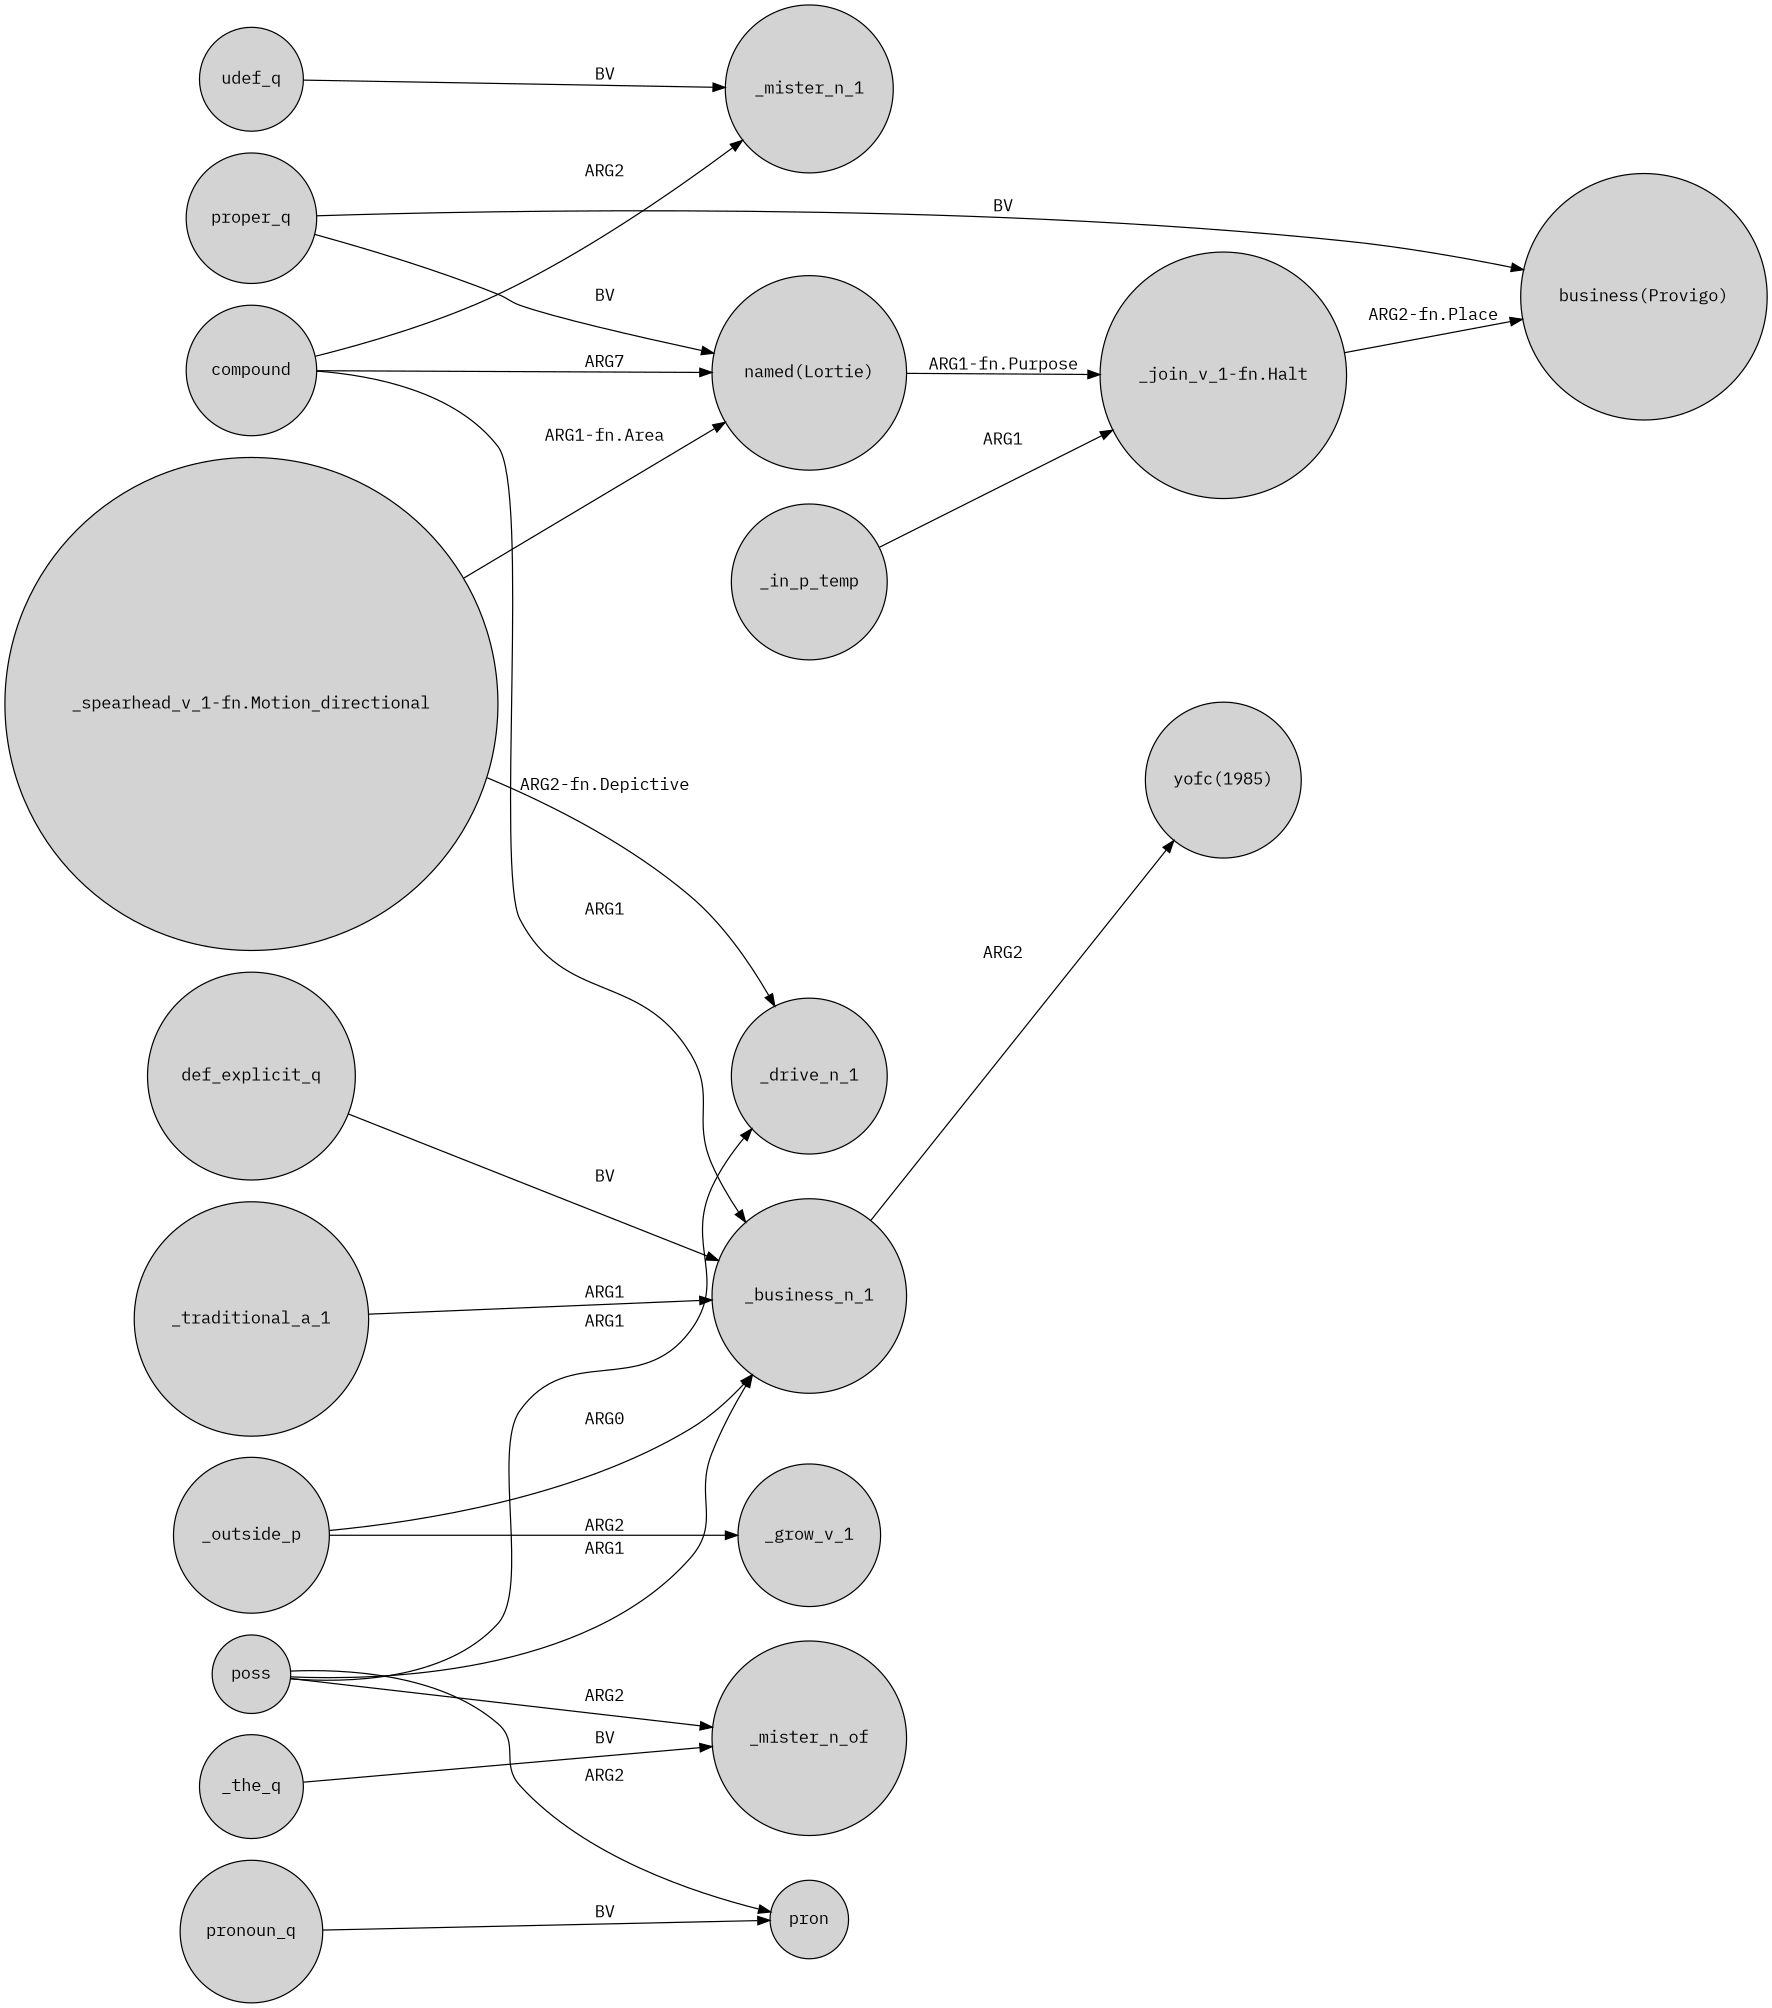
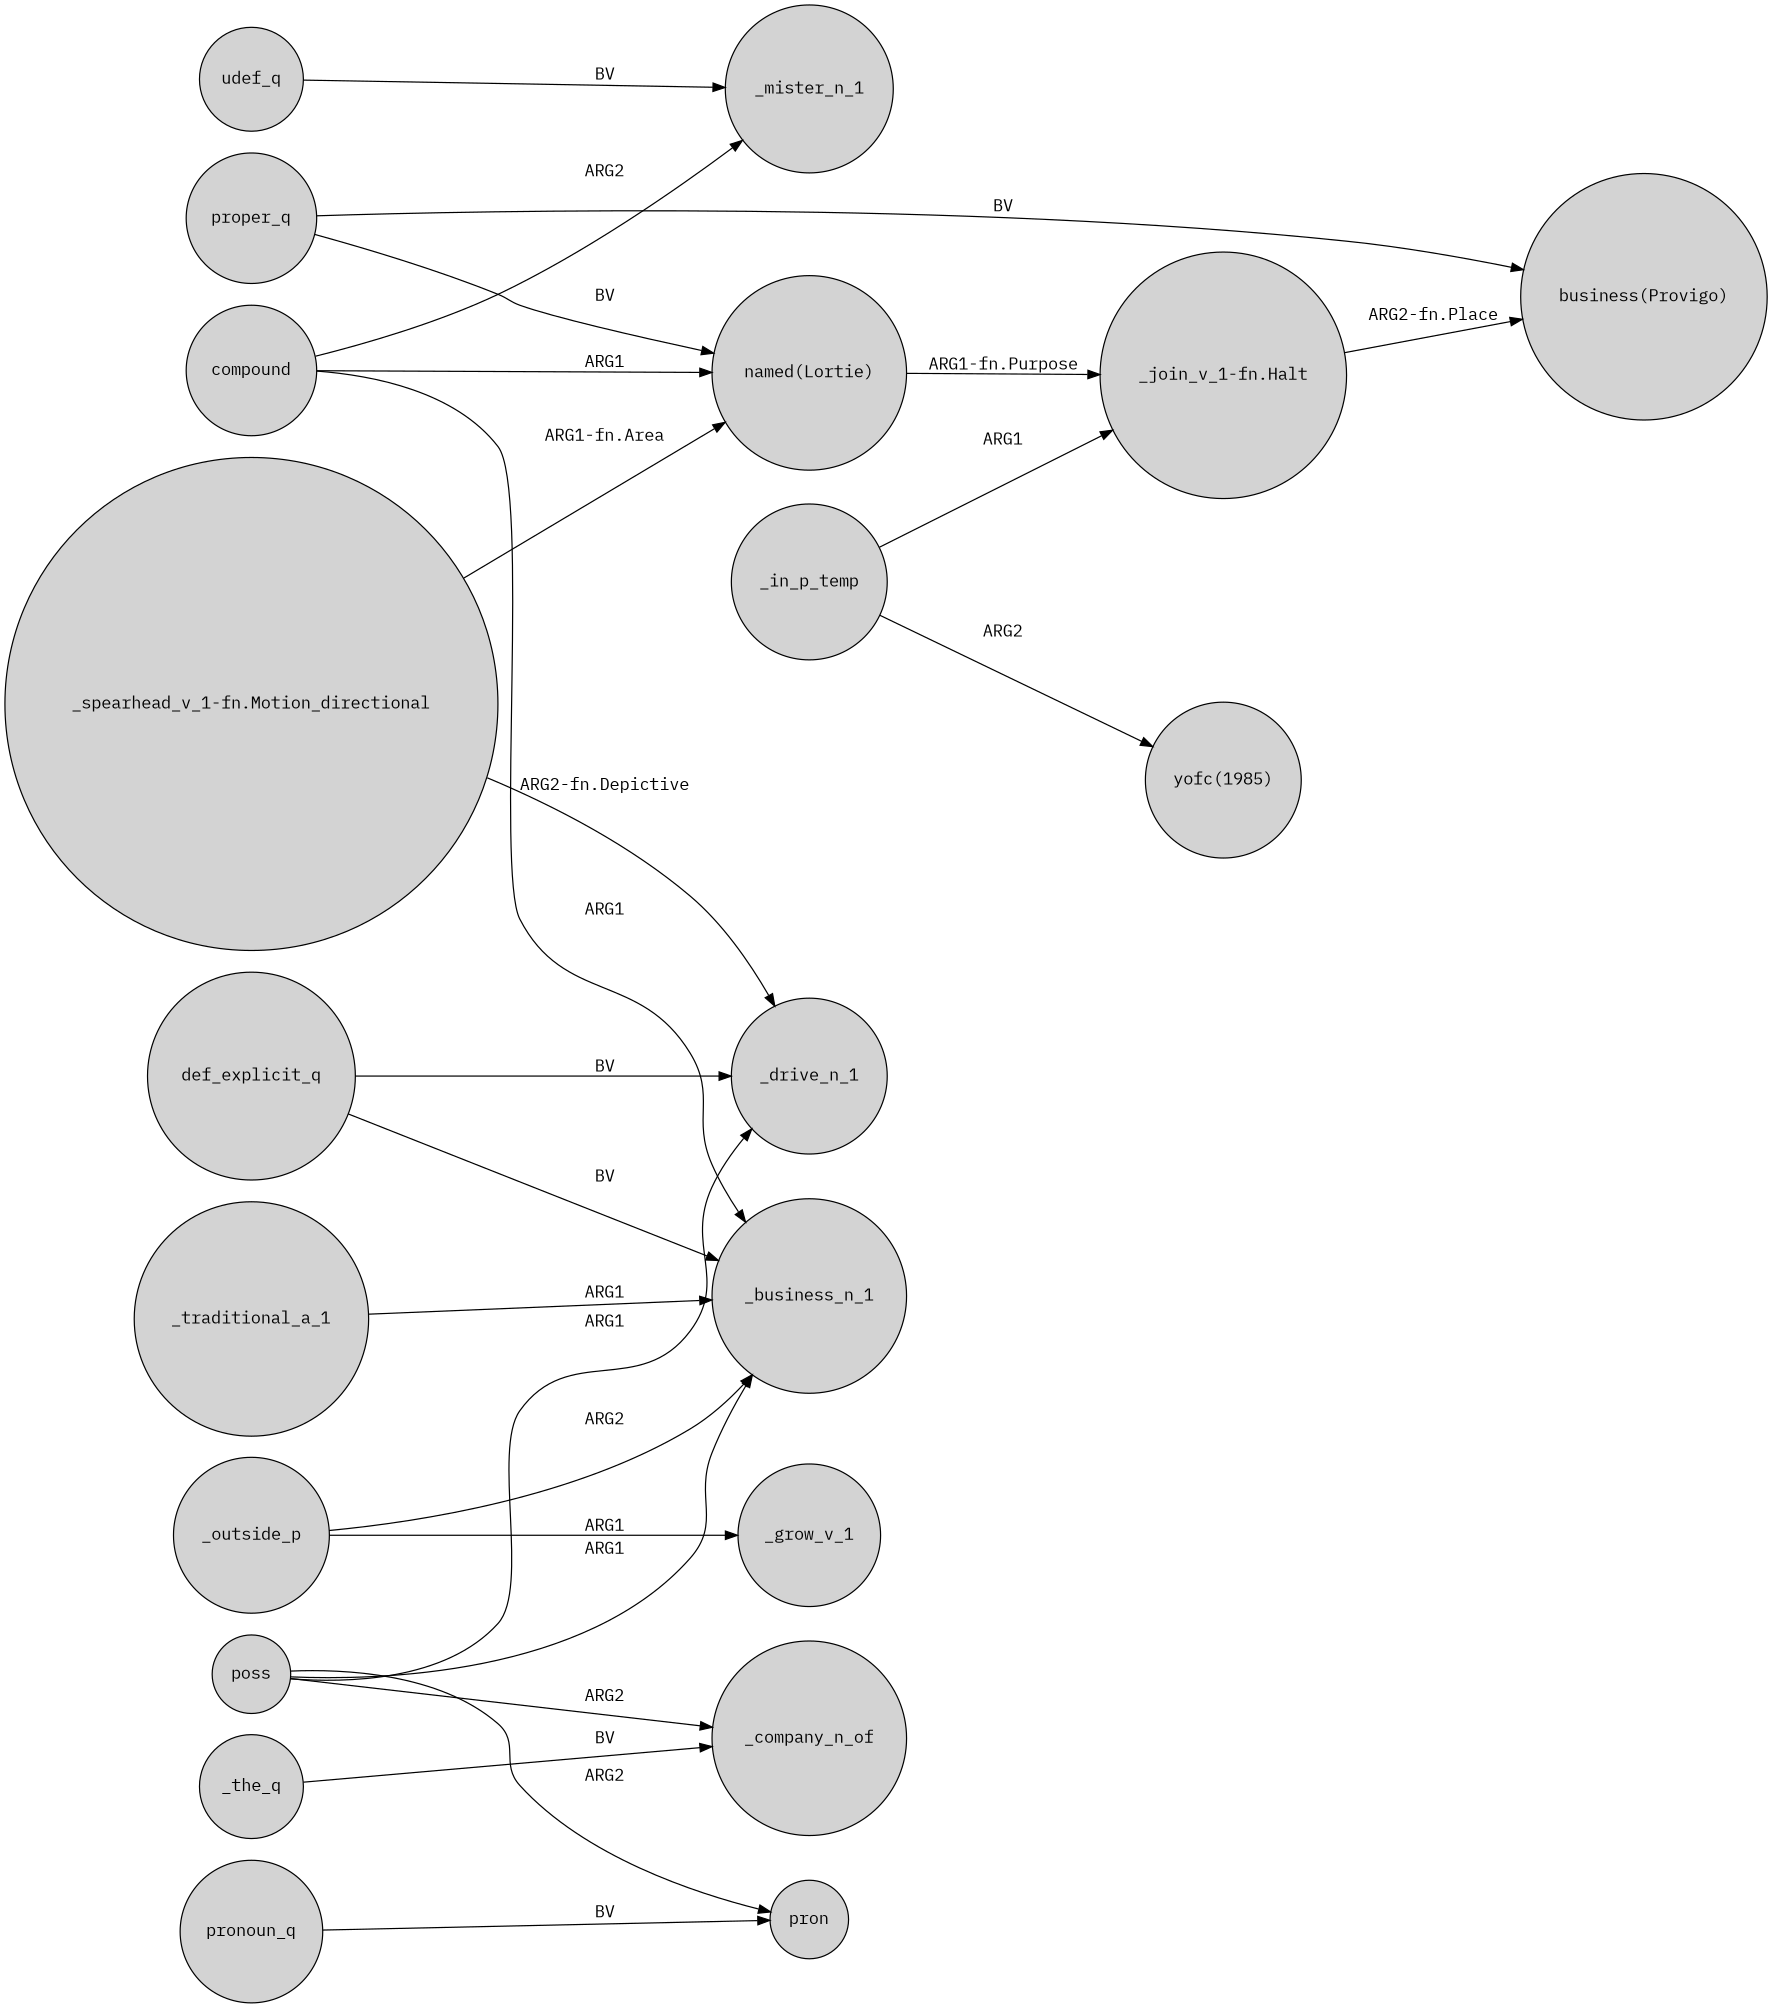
(605, 363) -> (605, 363)
(1018, 1035) -> (1011, 678)
none -> (537, 1076)
(605, 1420) -> (605, 1420)
(605, 1526) -> (605, 1526)
(809, 1738) -> (809, 1738)
